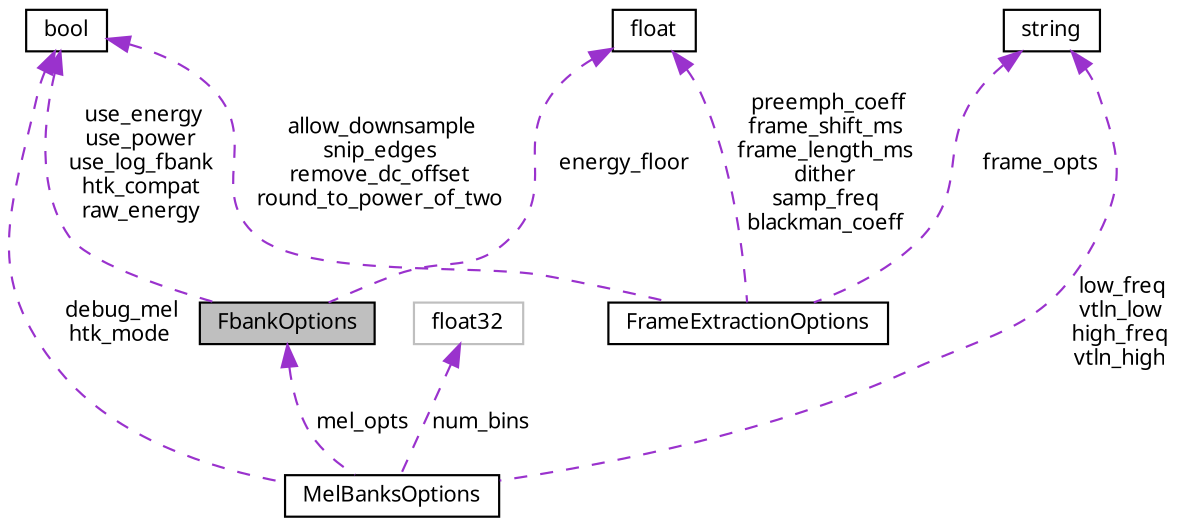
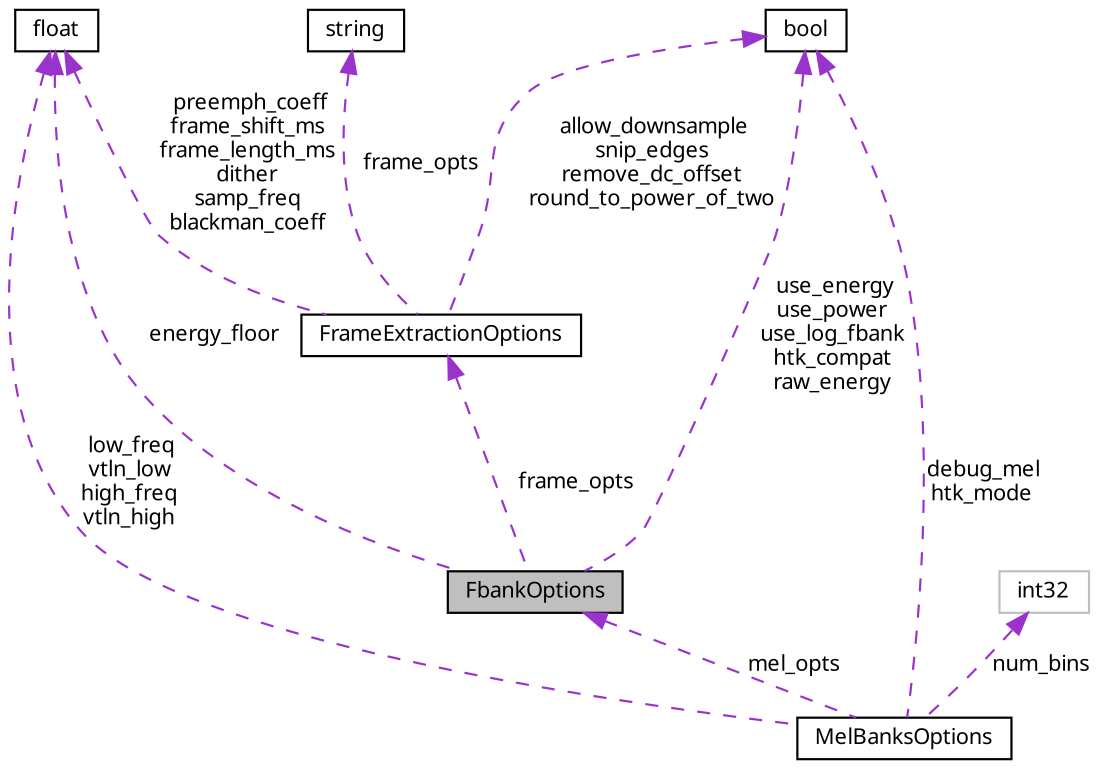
(469, 323) -> (1044, 592)
(905, 373) -> (198, 600)
none -> (492, 474)
